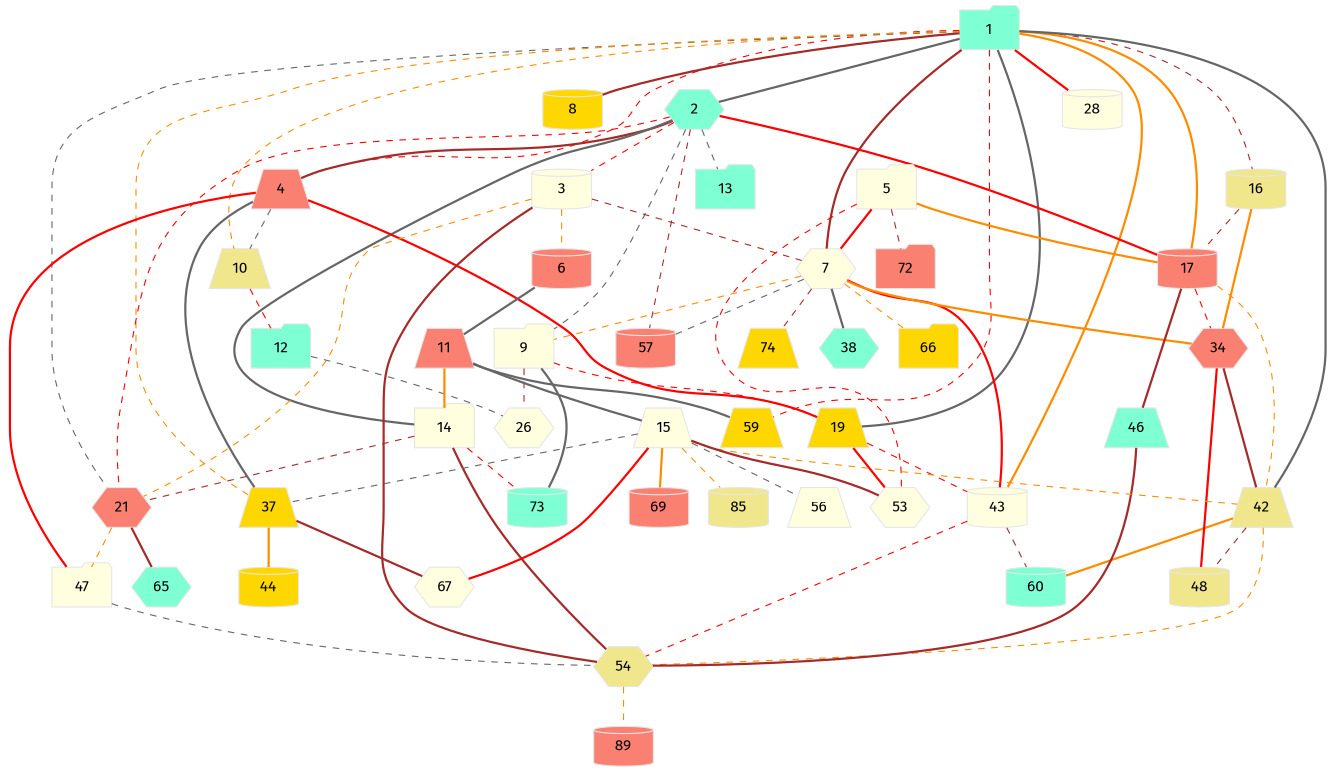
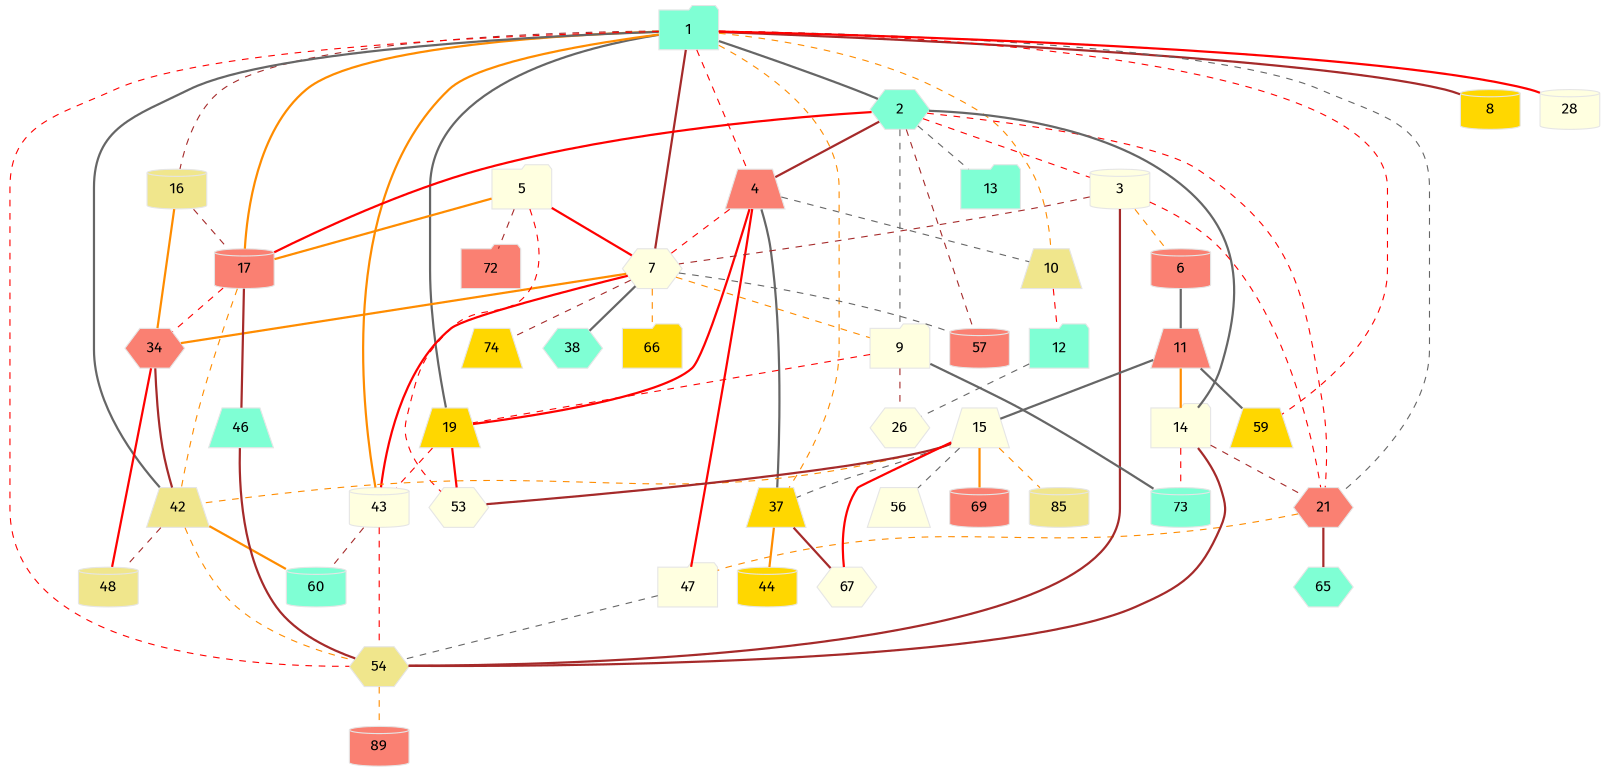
none -> (10, 201)
none -> (700, 231)
(338, 332) -> (1270, 322)
